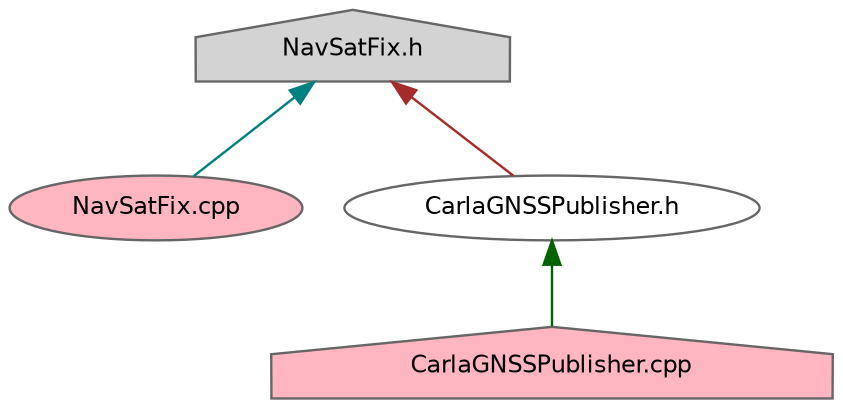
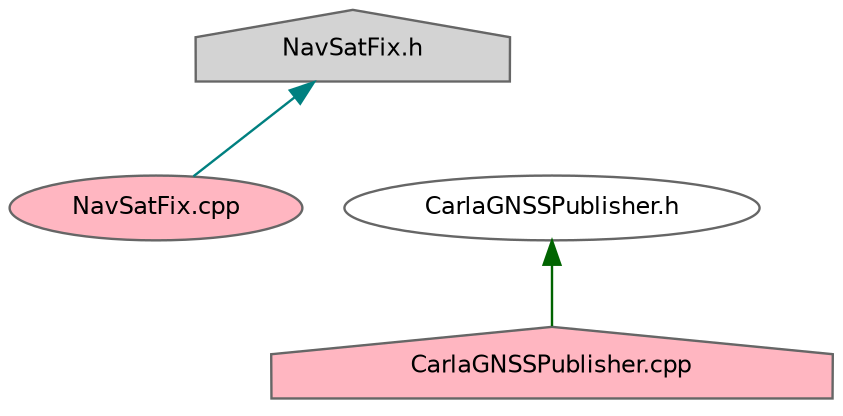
(462, 136) -> none
